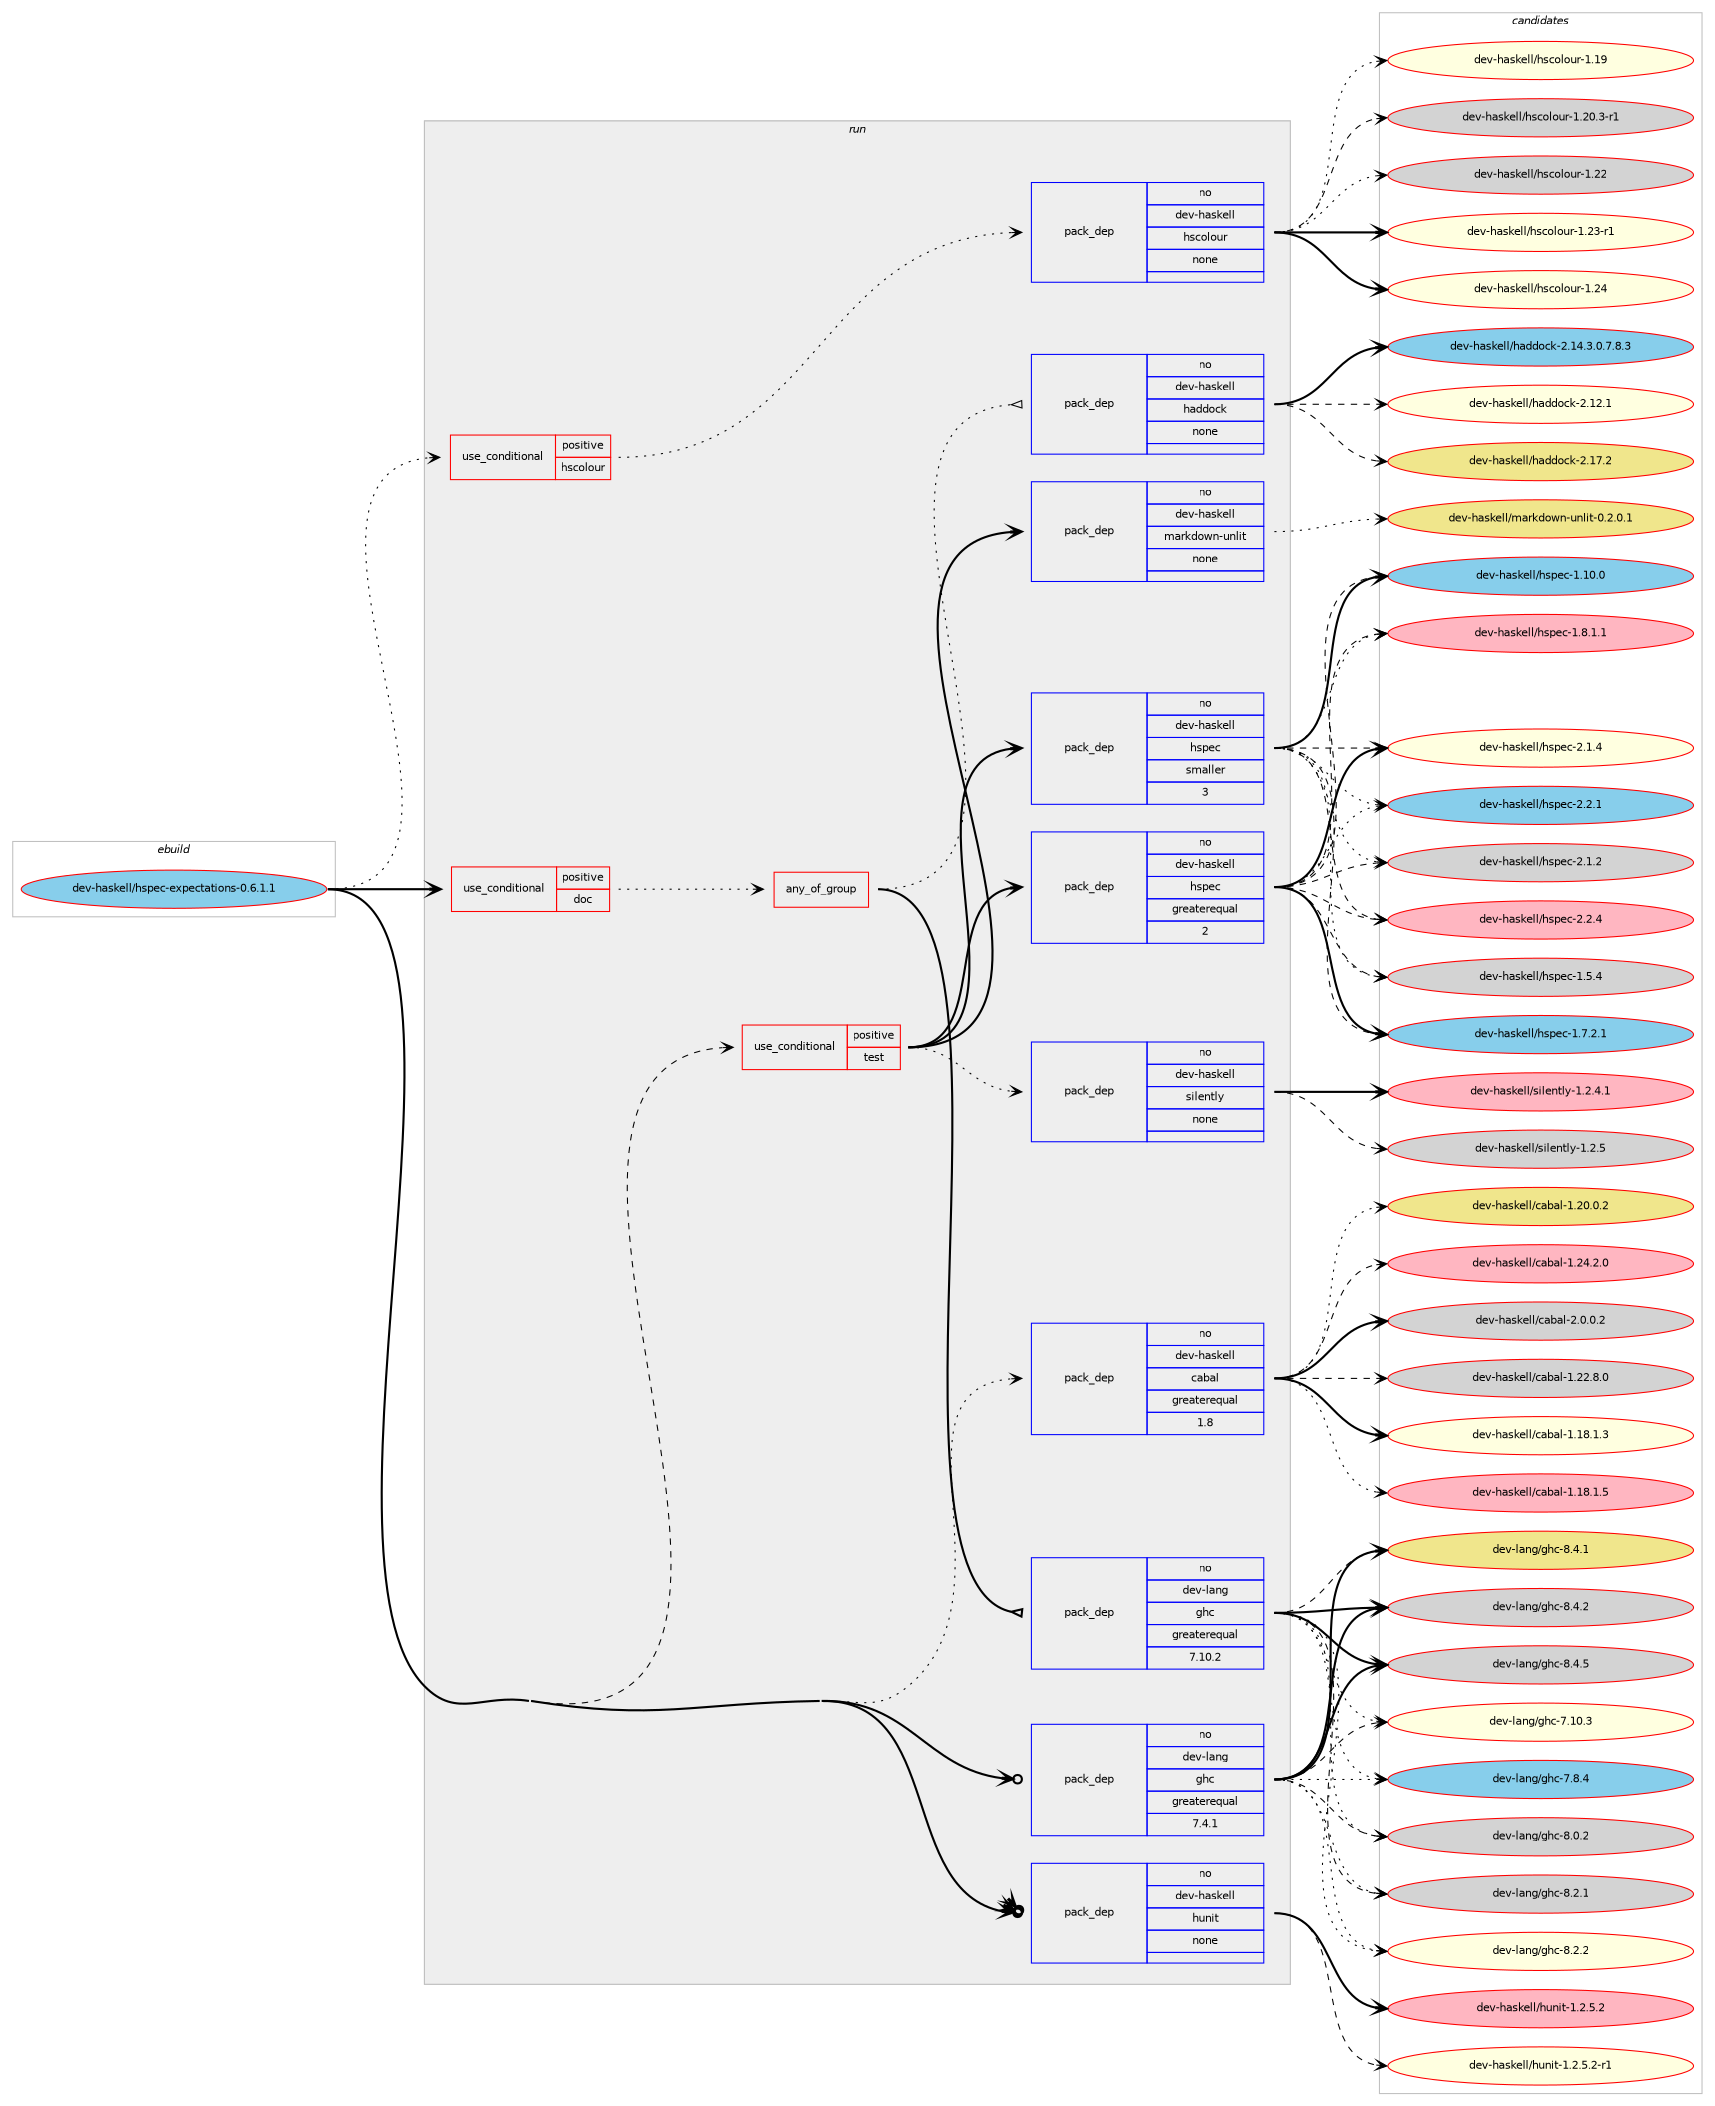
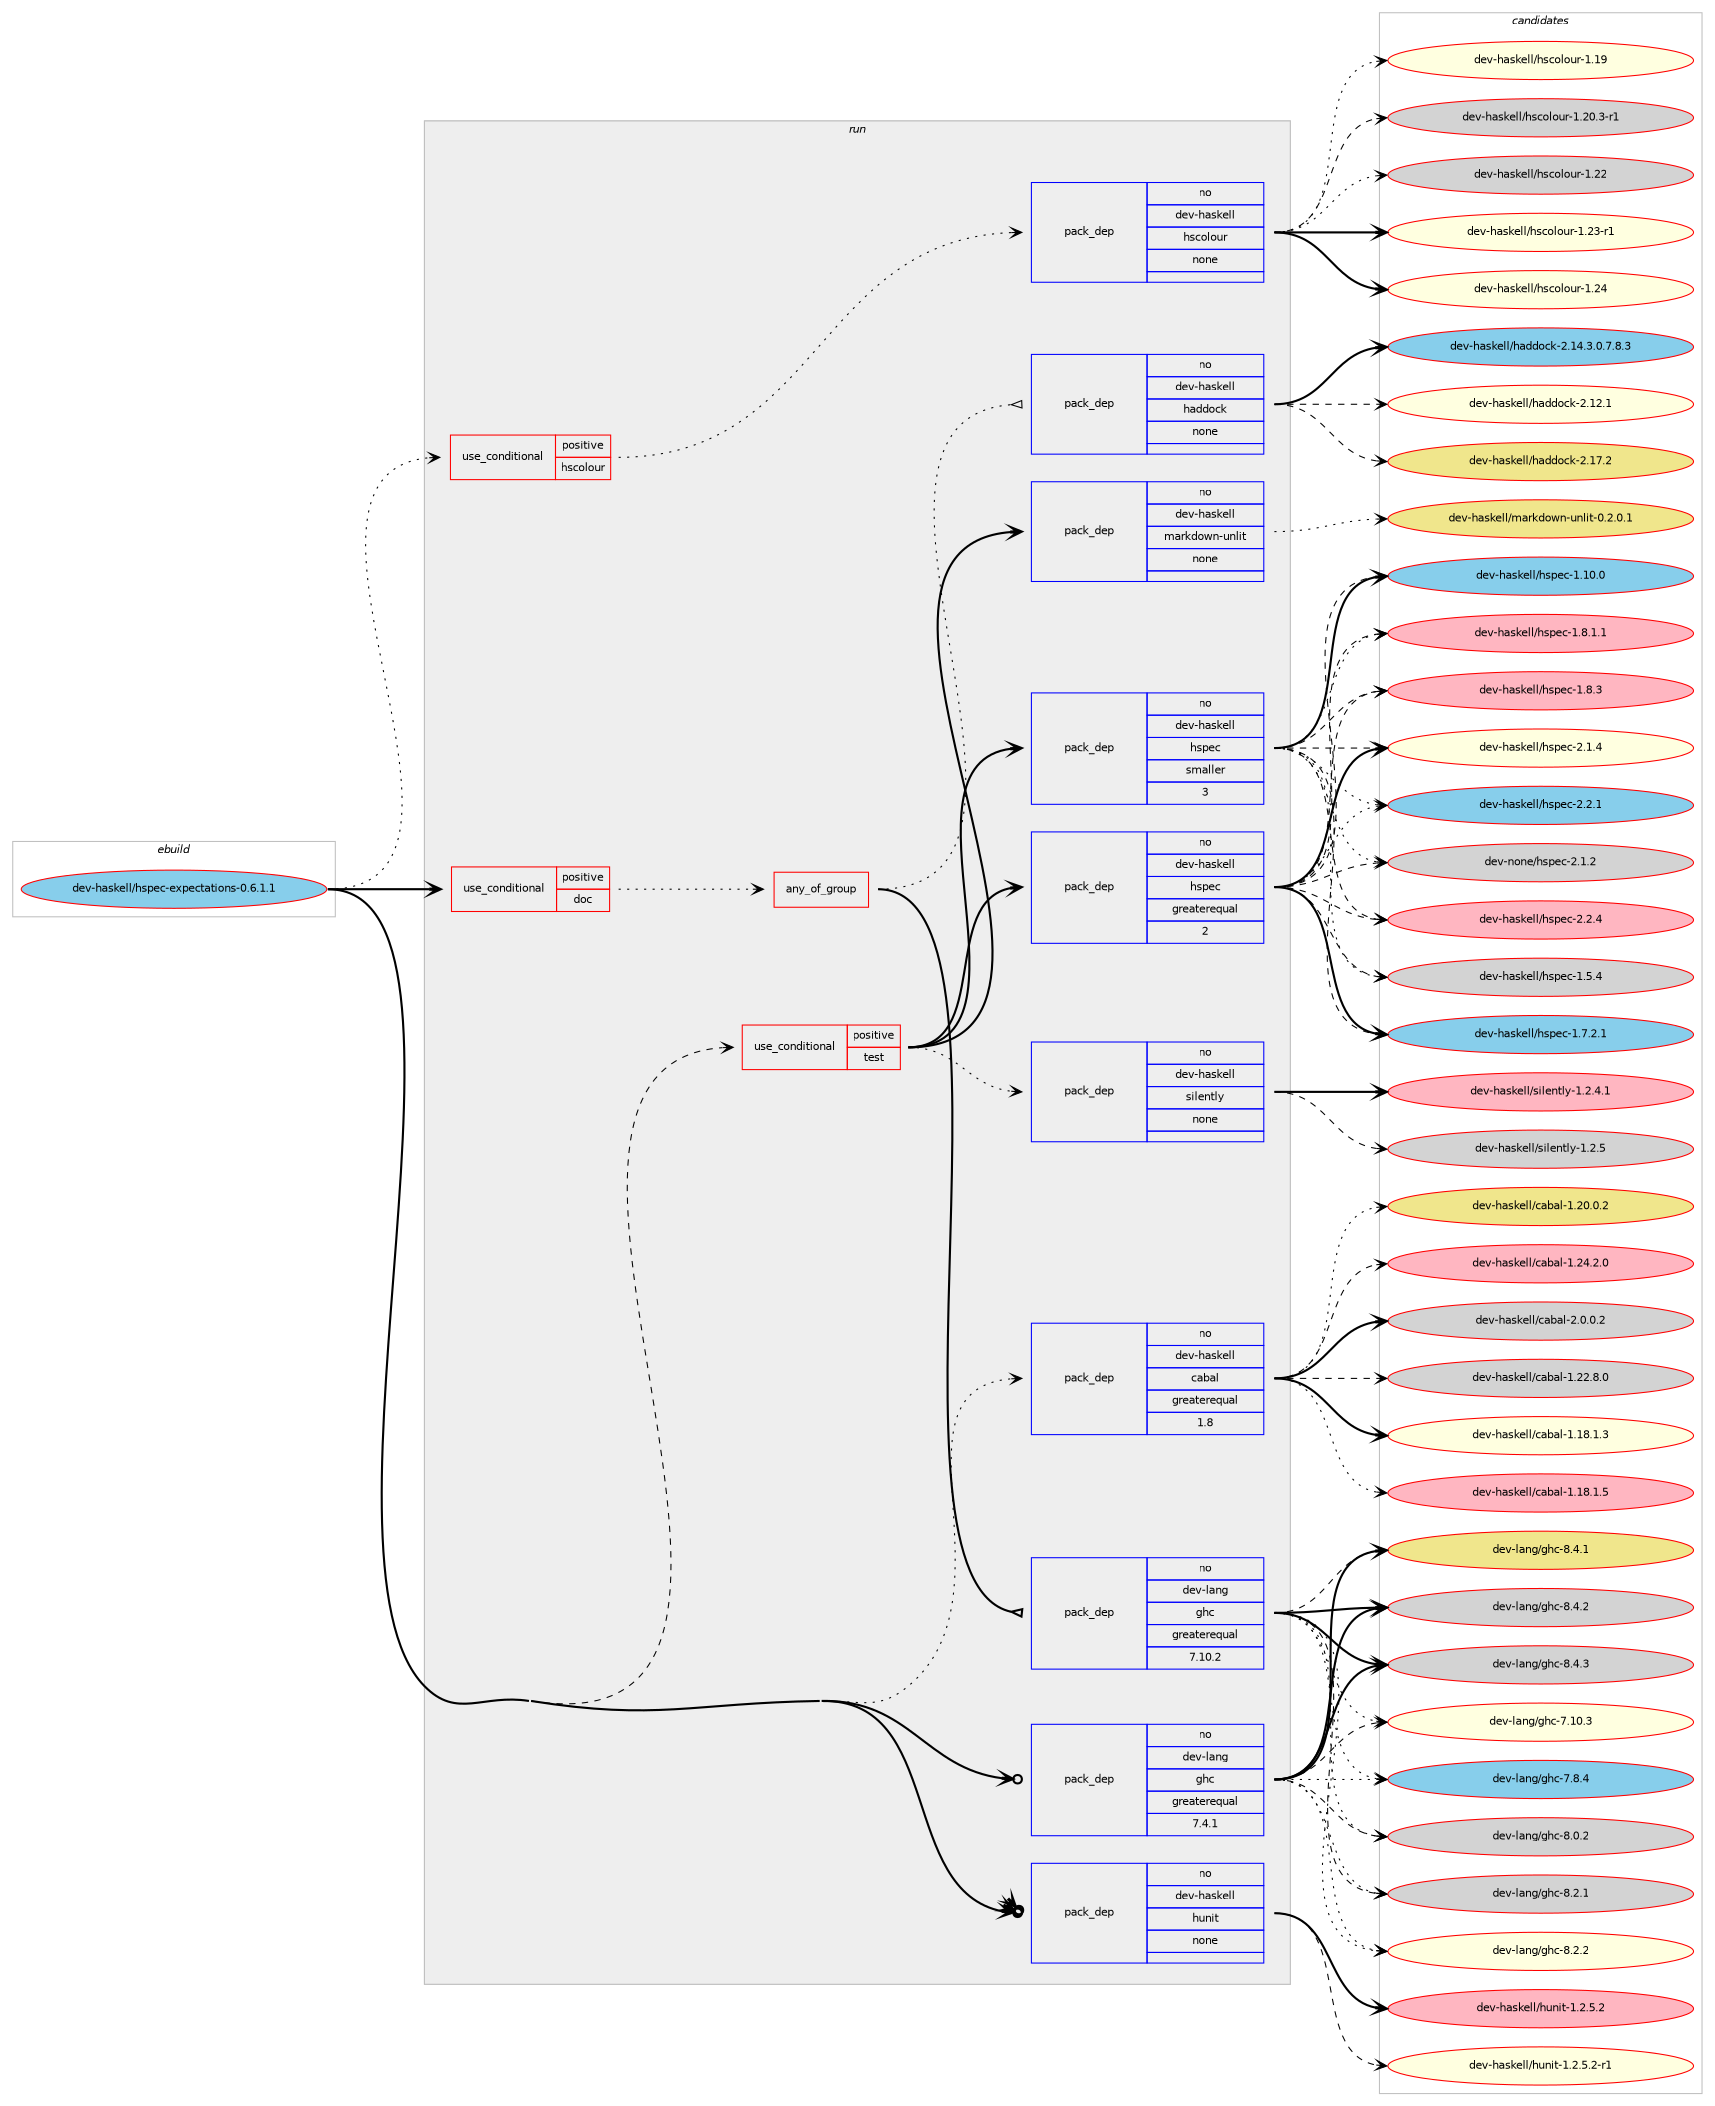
none -> (1541, 691)
(1541, 863) -> (1541, 863)
(1541, 1665) -> (1541, 1665)
